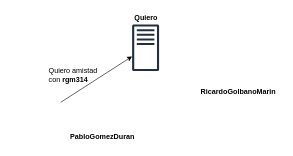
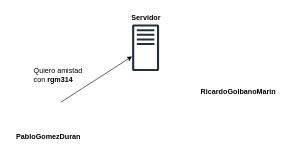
(146, 18) -> (146, 18)
(78, 75) -> (63, 75)
(102, 137) -> (48, 137)
